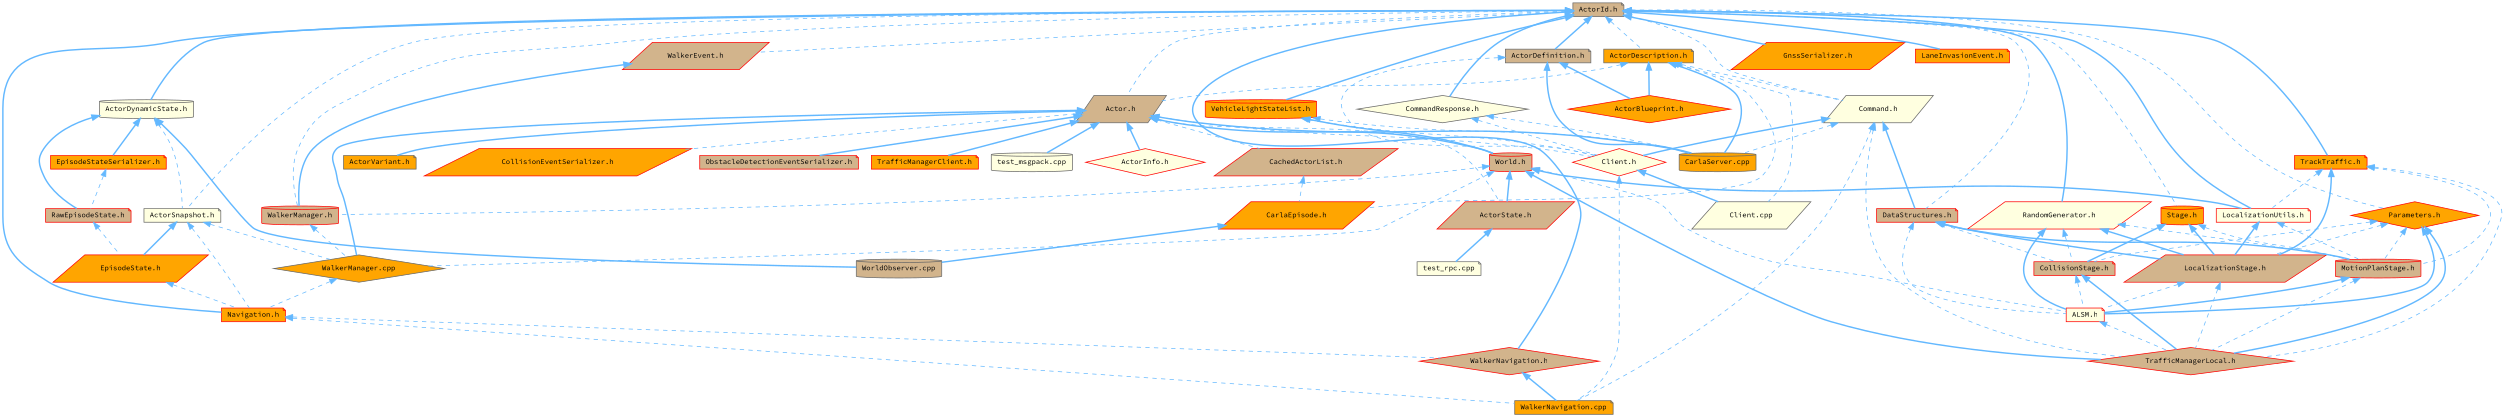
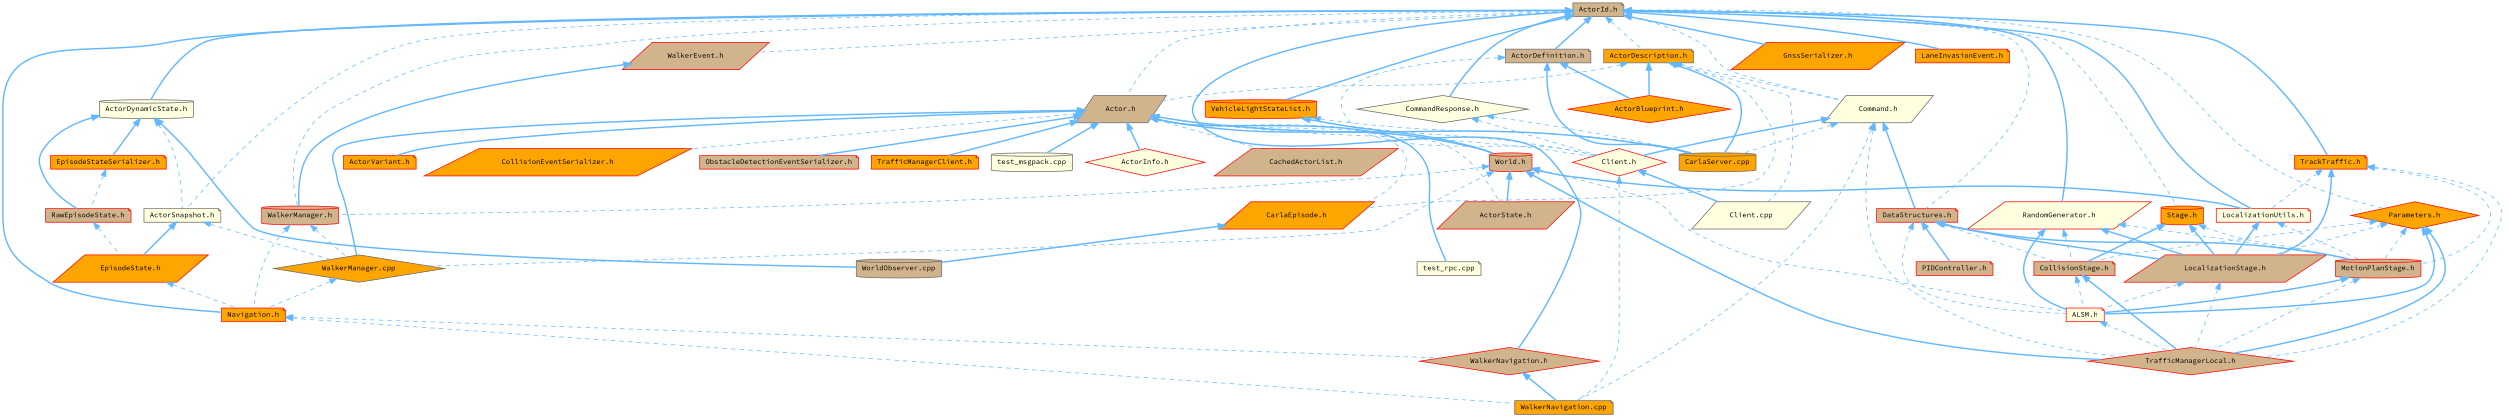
(380, 162) -> (380, 162)
(1301, 192) -> (1318, 126)
(1471, 248) -> (1418, 153)
(221, 267) -> (262, 266)
none -> (1955, 269)
